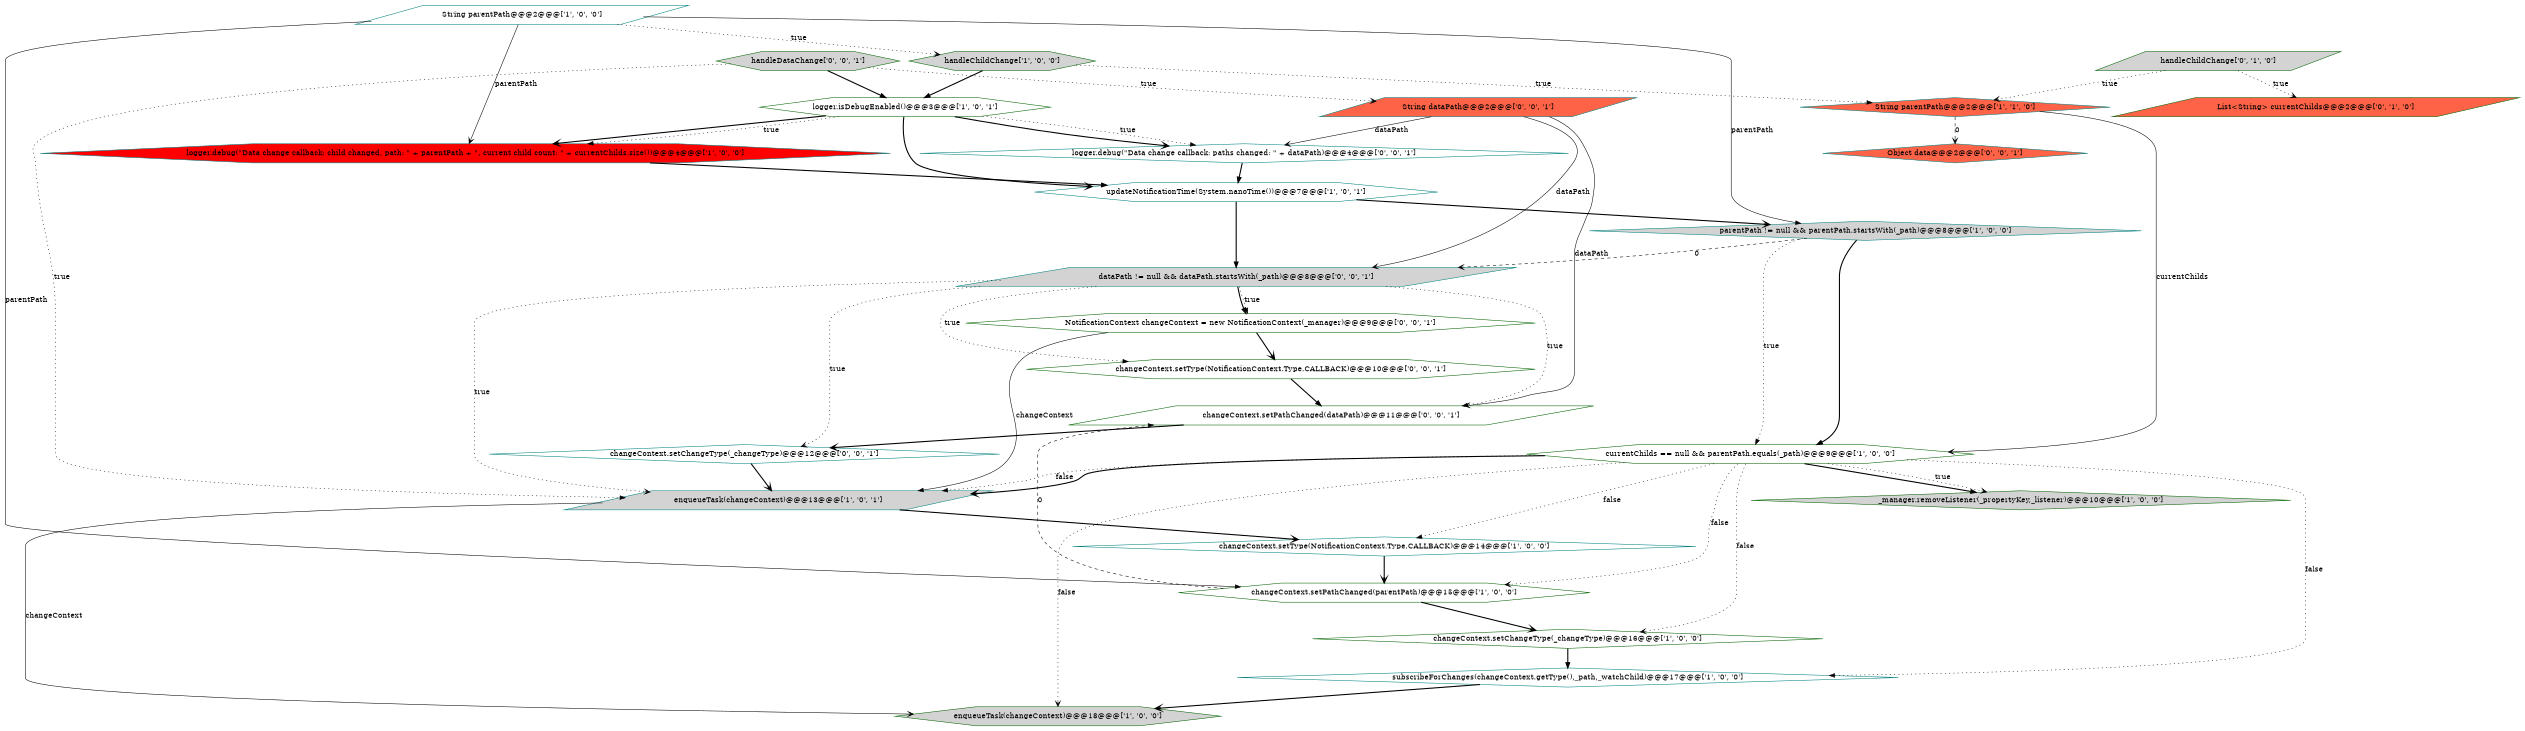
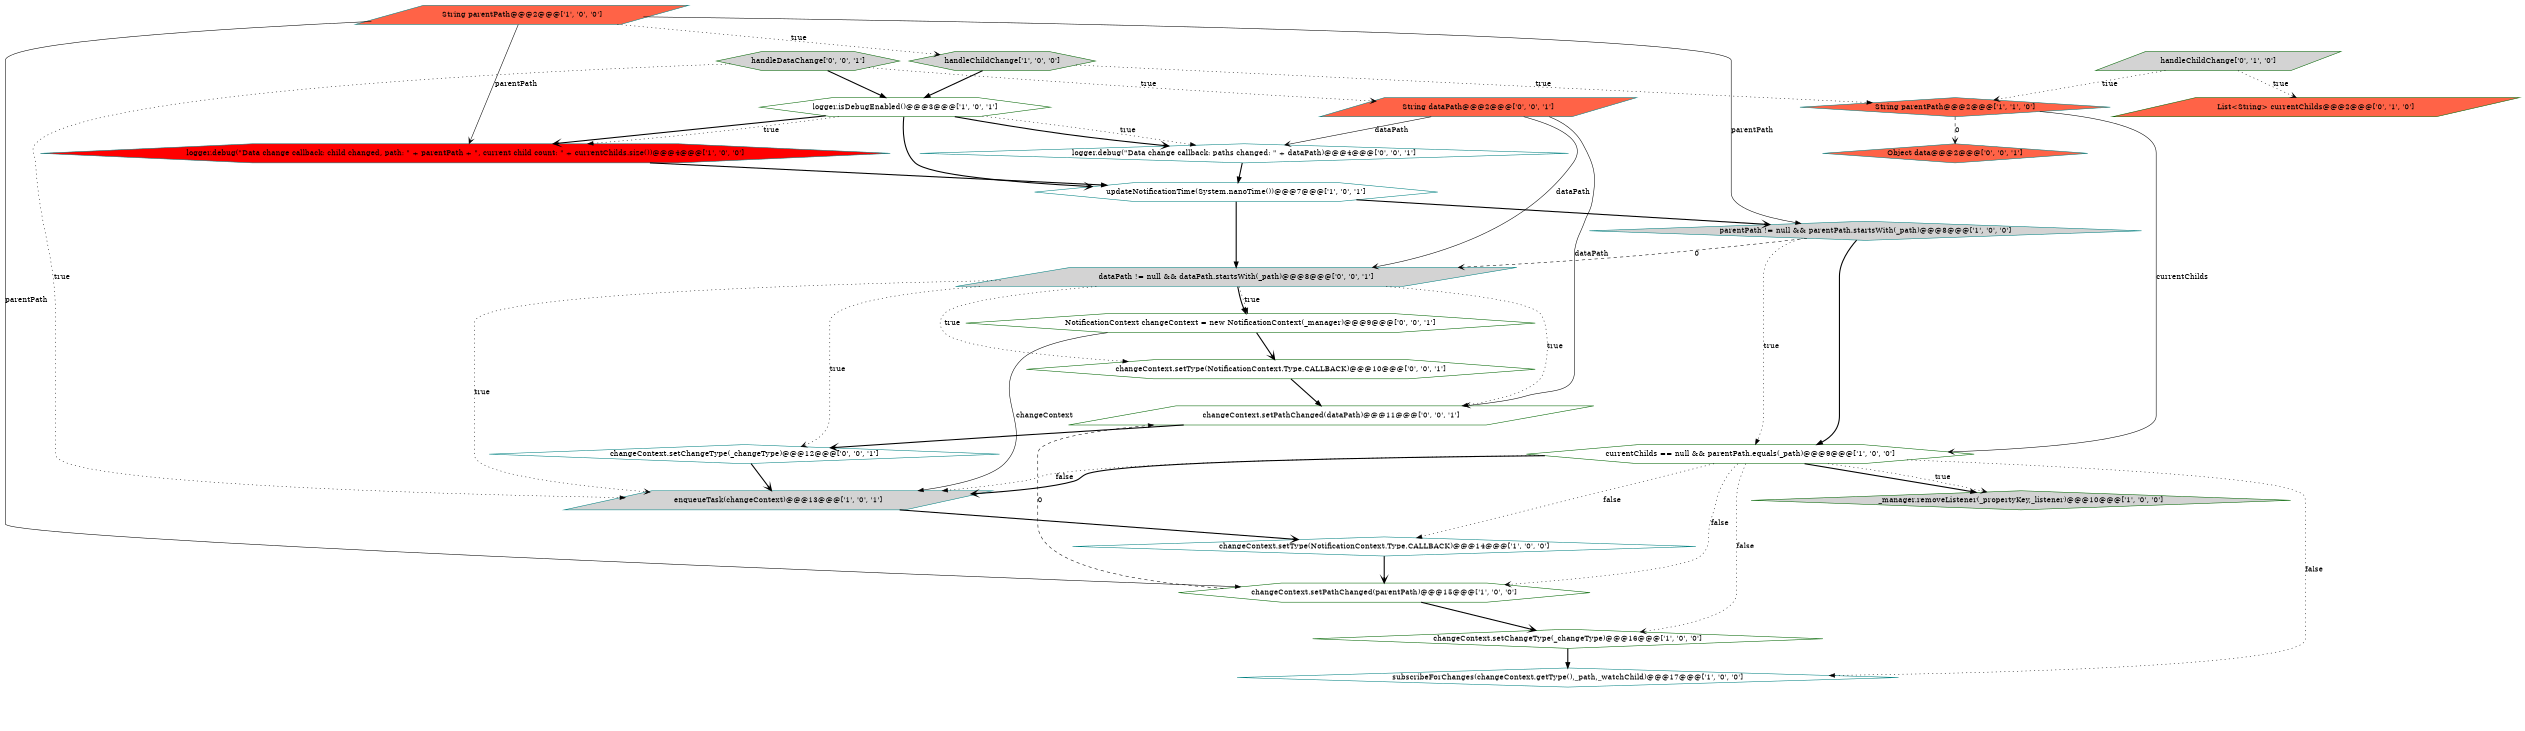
(522, 15) -> (522, 15)
(1058, 716) -> none
